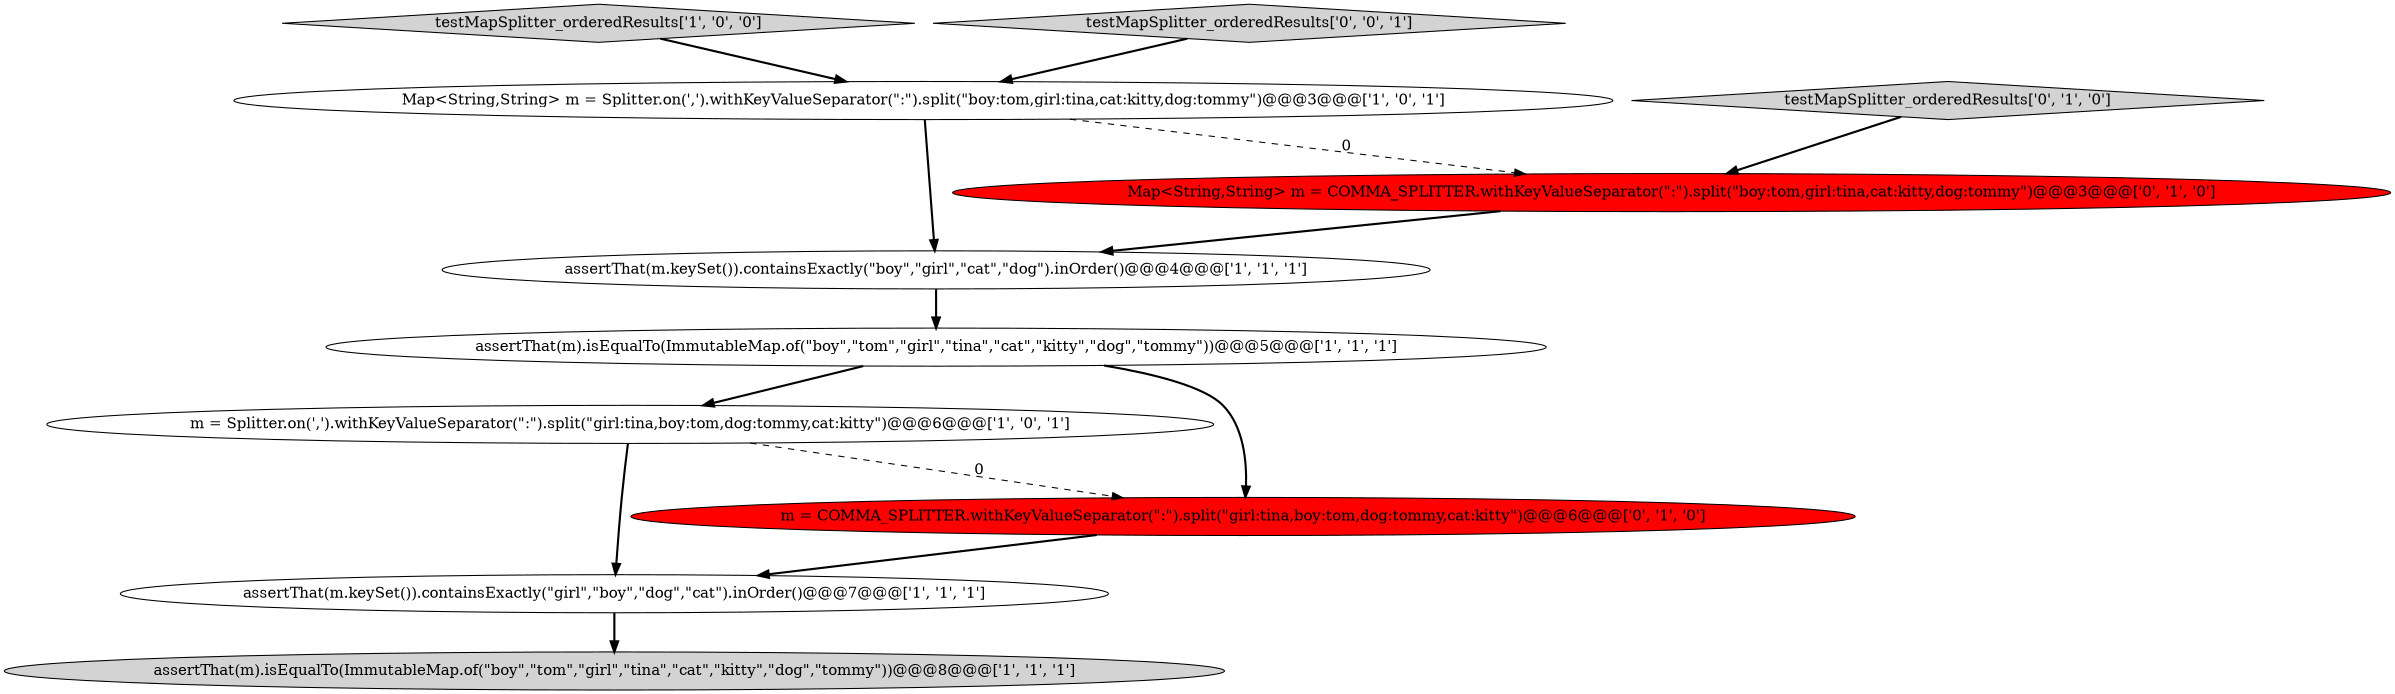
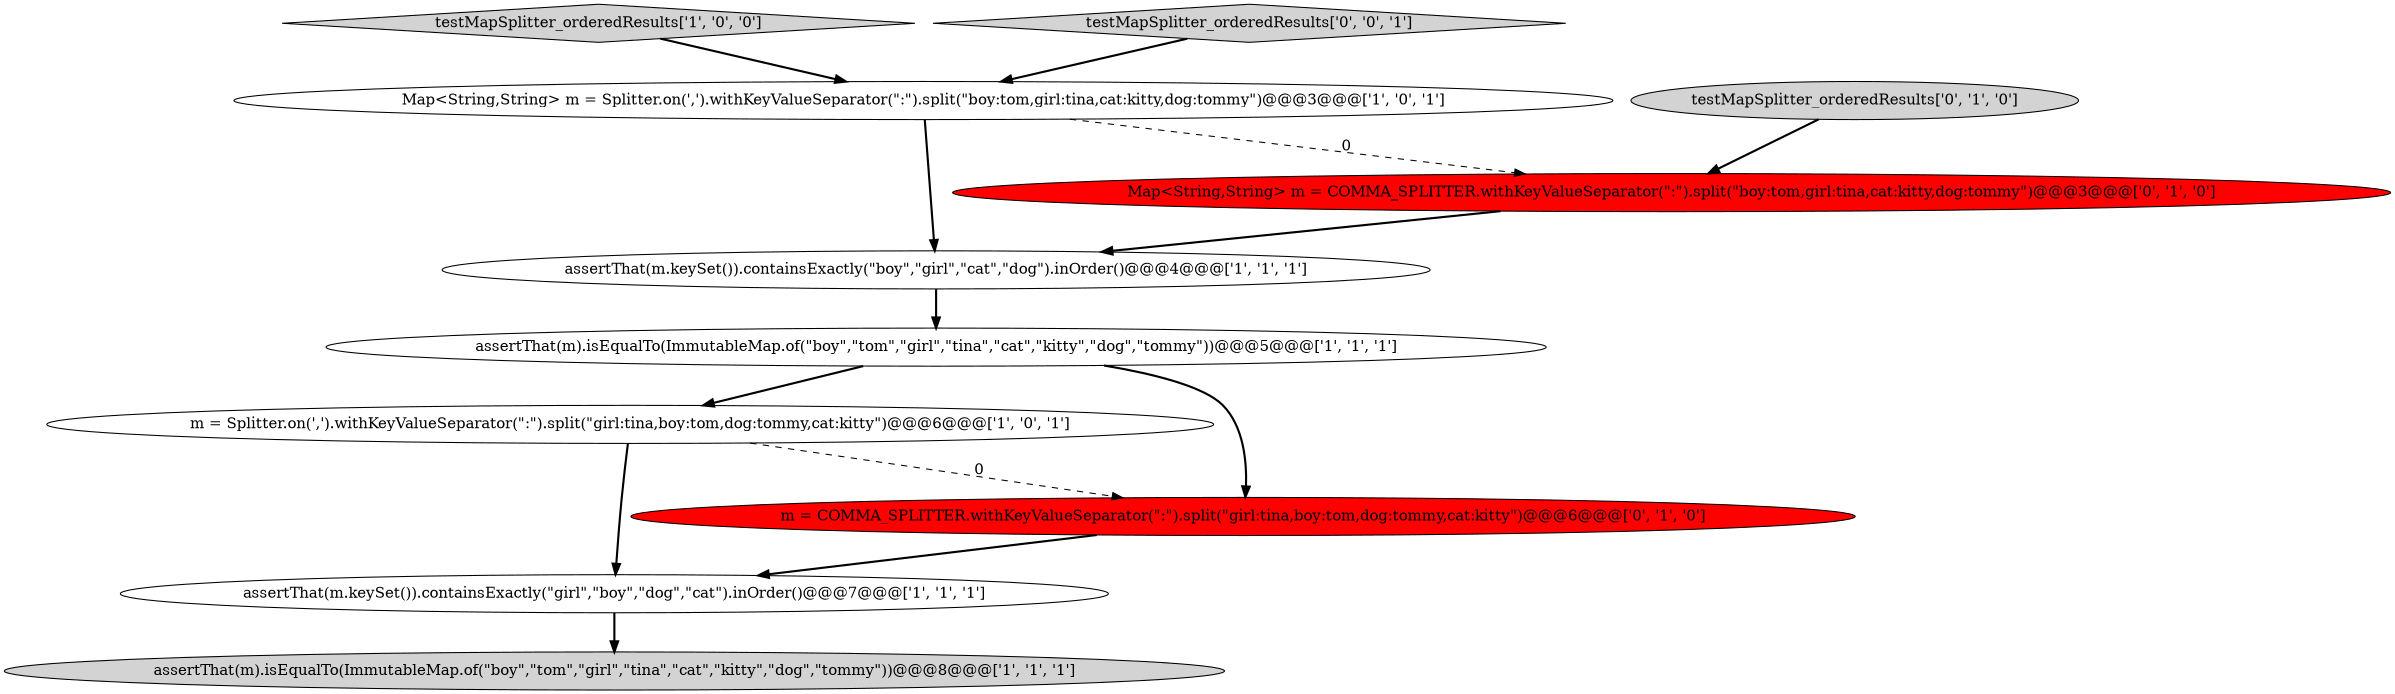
(1948, 101) -> (1855, 101)
